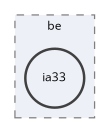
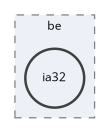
(55, 78) -> (55, 78)
